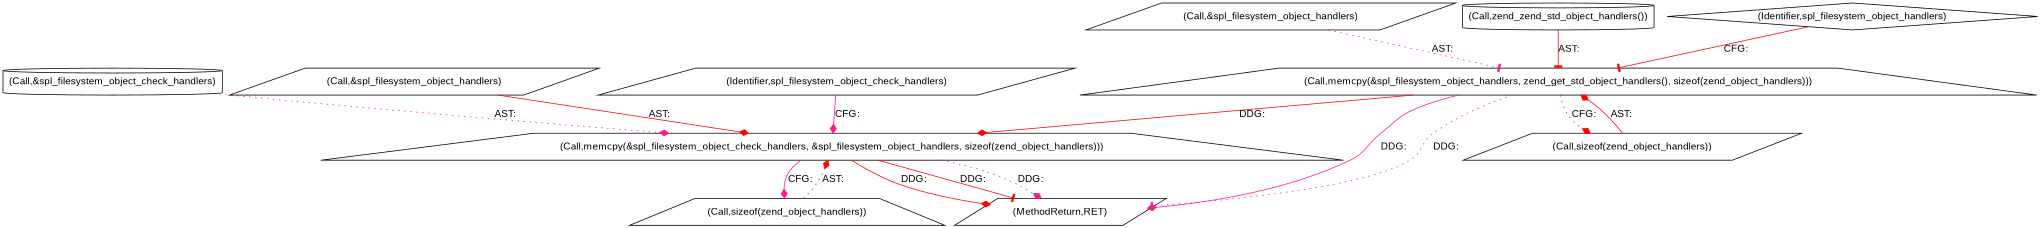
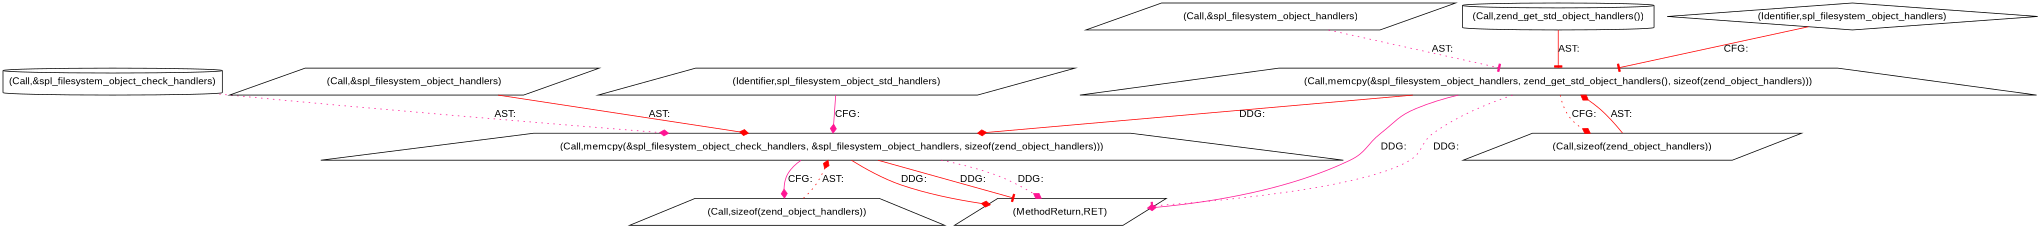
(1558, 16) -> (1558, 16)
(837, 82) -> (837, 82)
